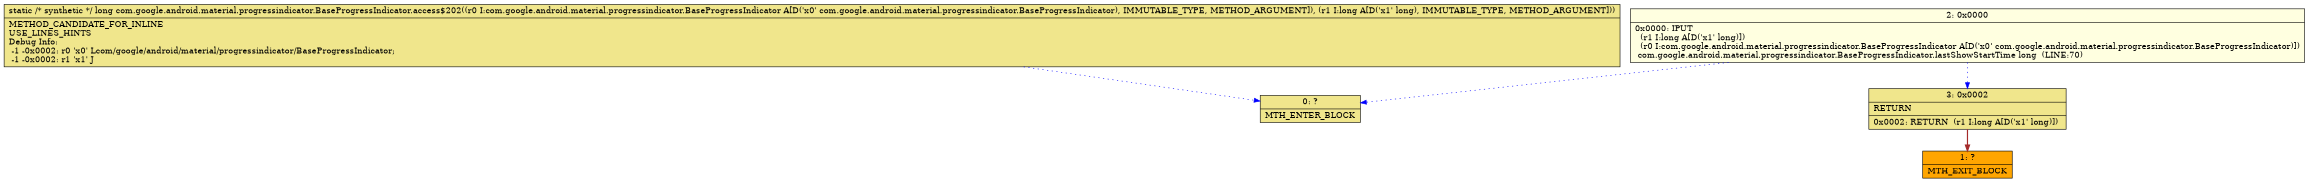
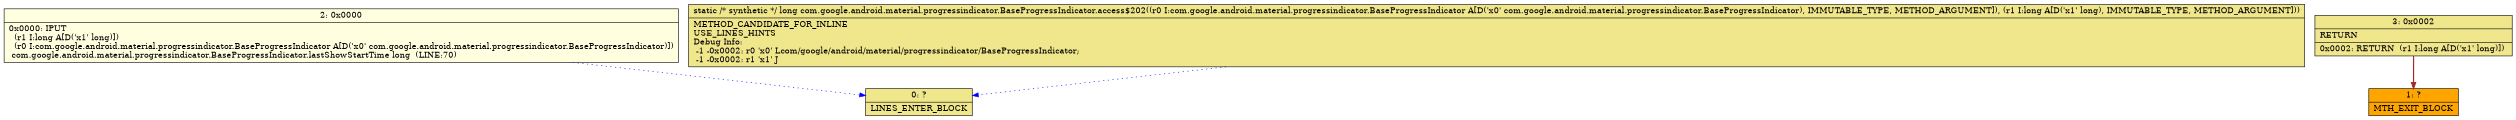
(1967, 72) -> none
(1310, 115) -> (919, 109)
